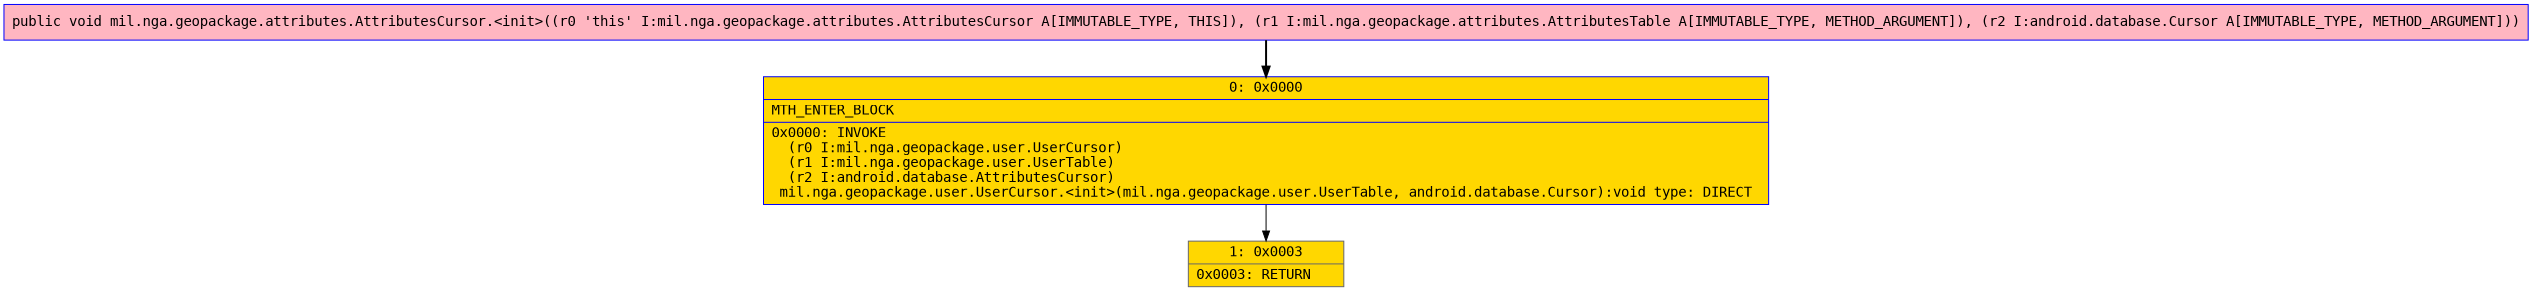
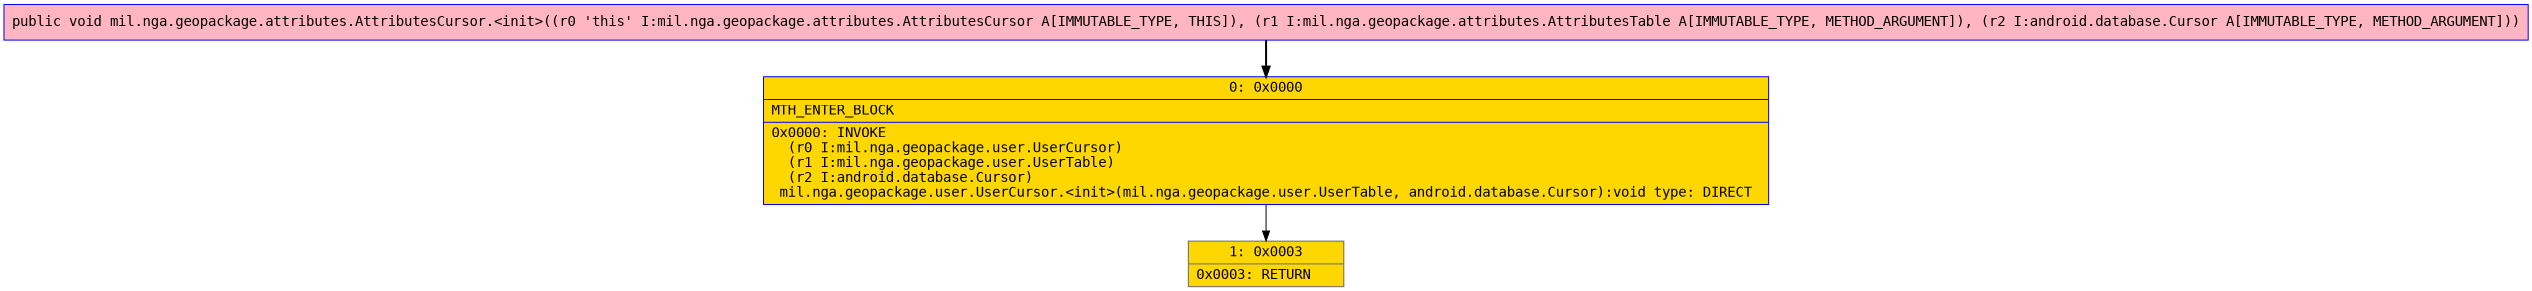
(943, 178) -> (903, 178)
